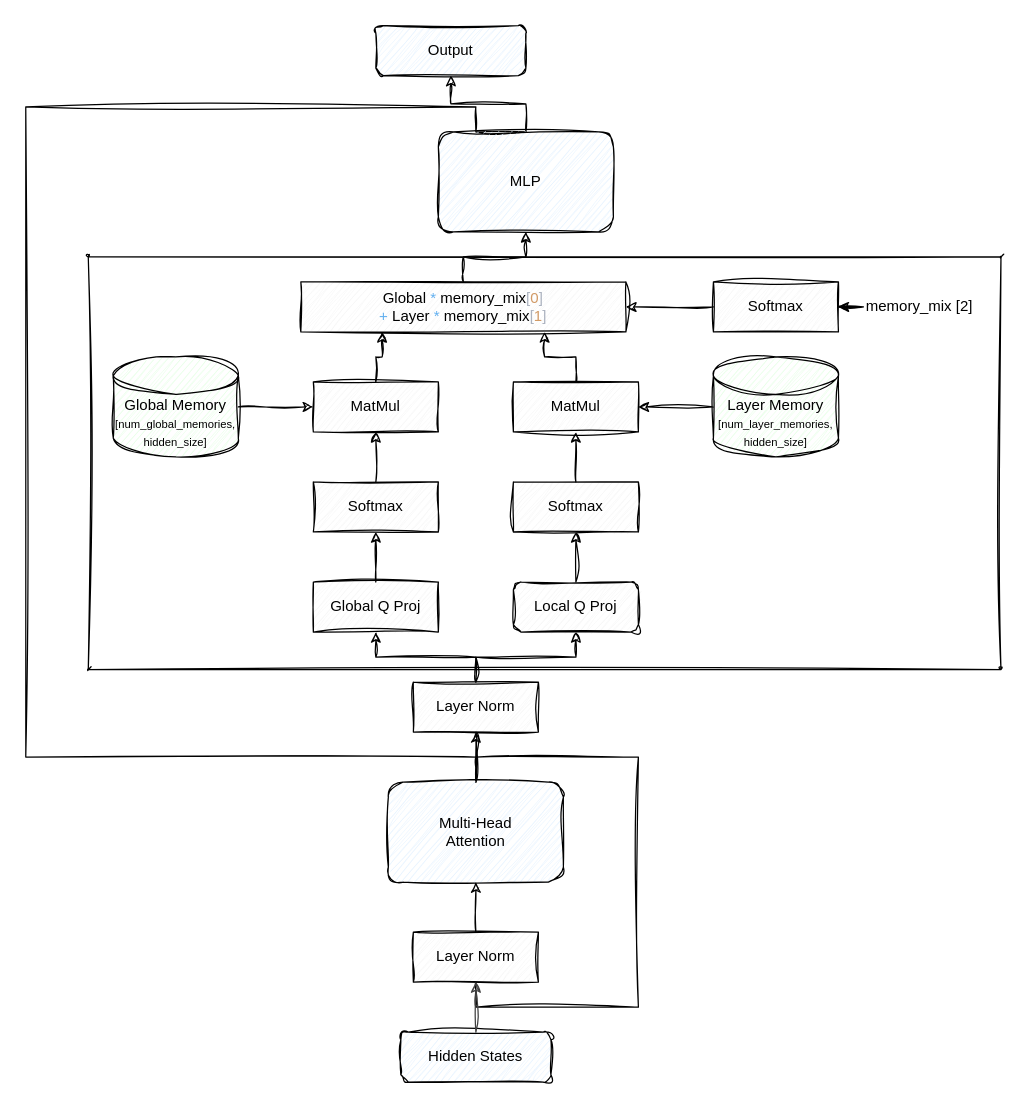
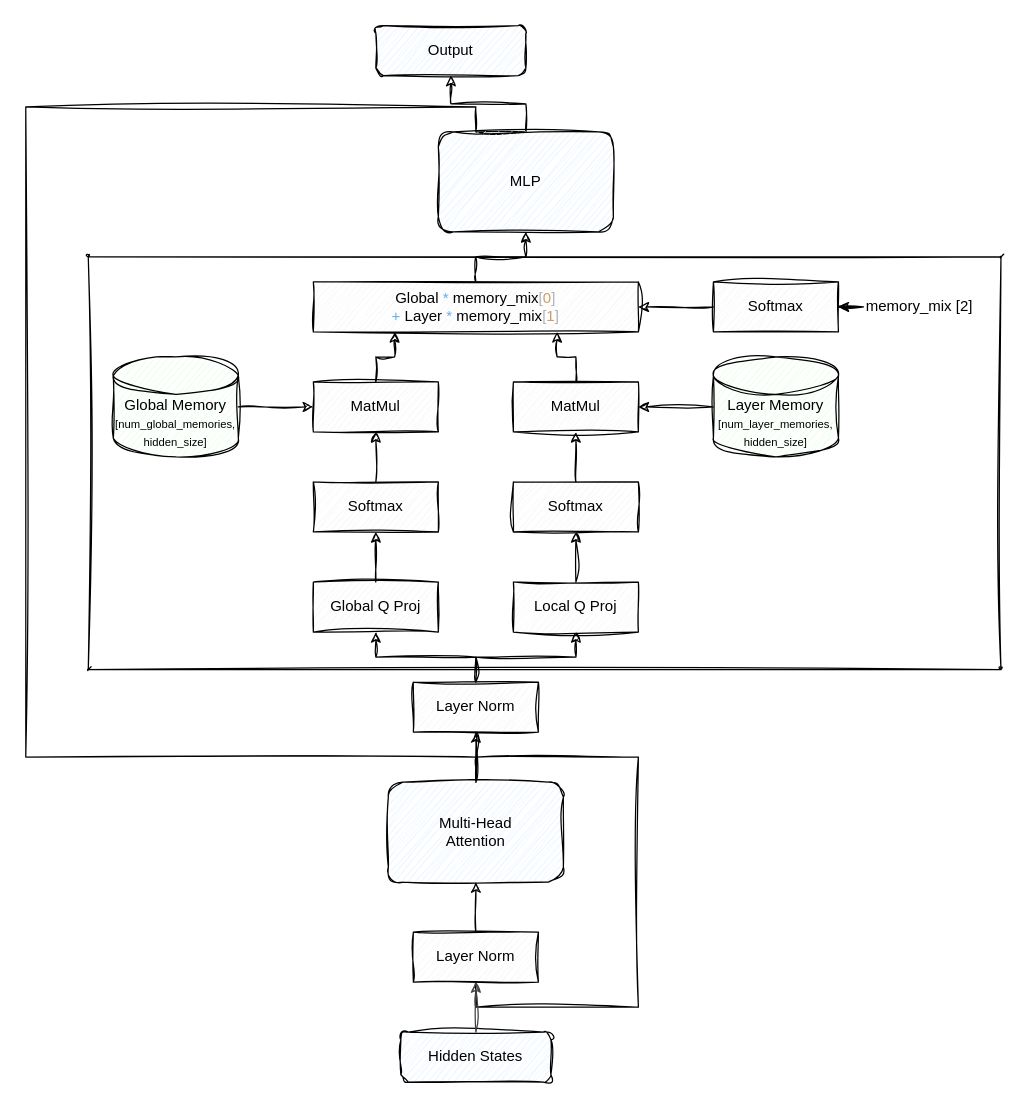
(463, 307) -> (476, 307)
(576, 607) -> (576, 607)
